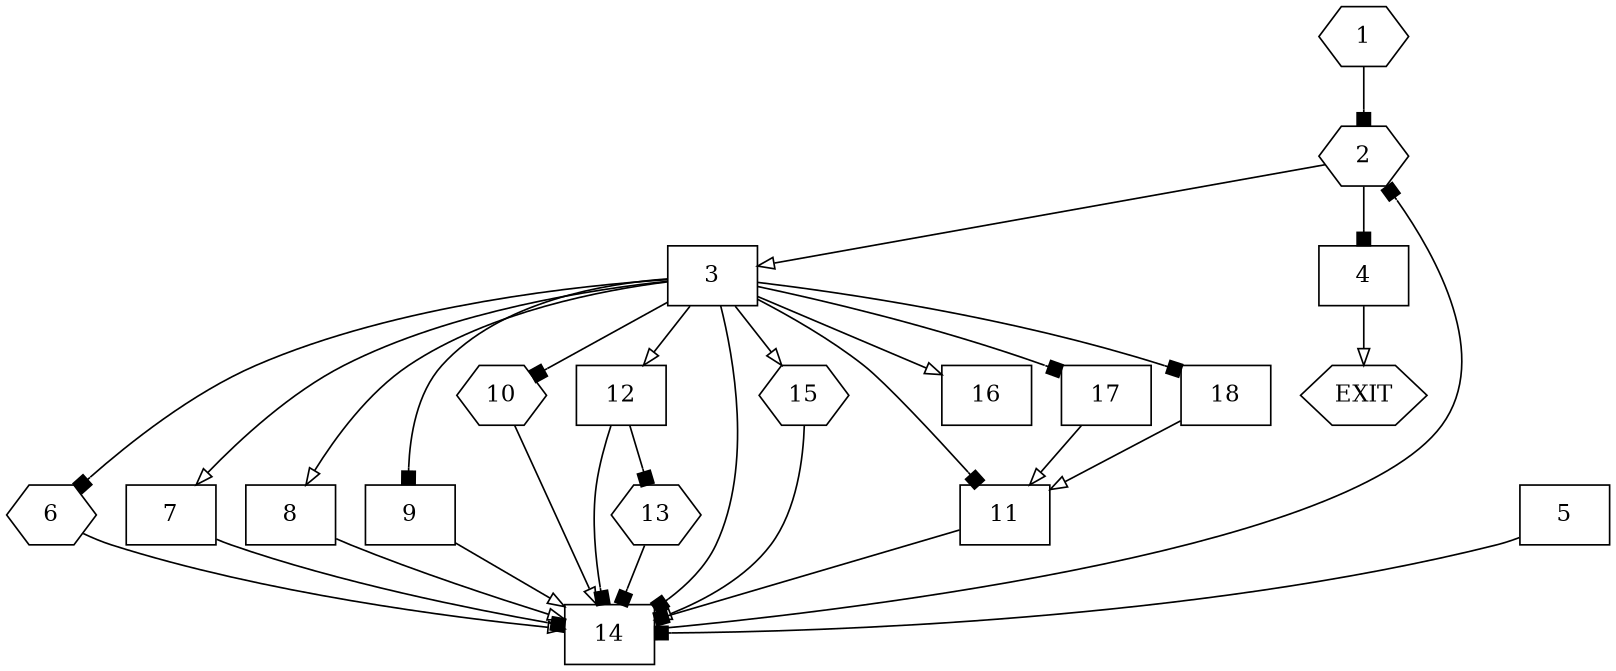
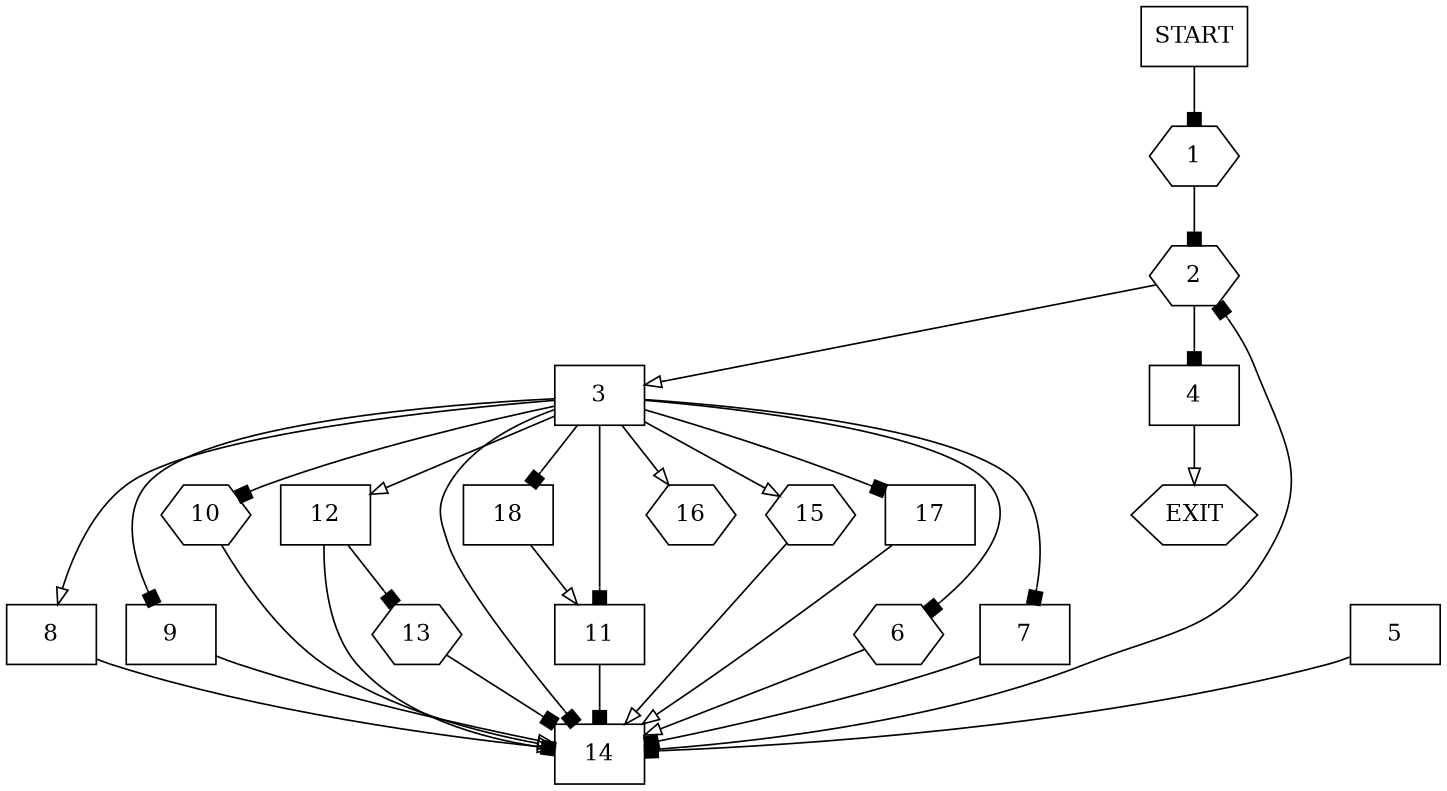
none -> (1194, 37)
(419, 334) -> (951, 447)
(987, 395) -> (691, 515)
(1061, 449) -> (775, 631)
